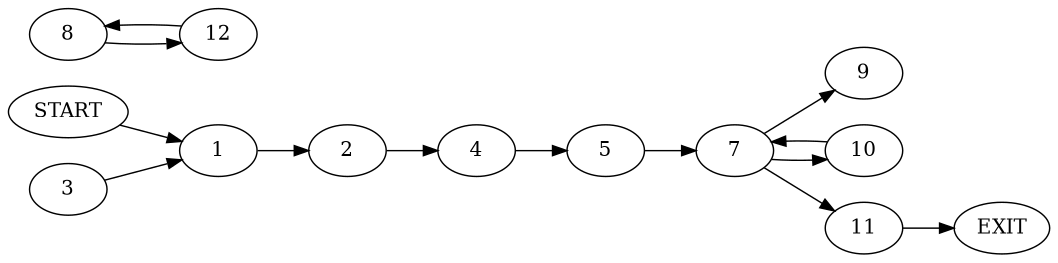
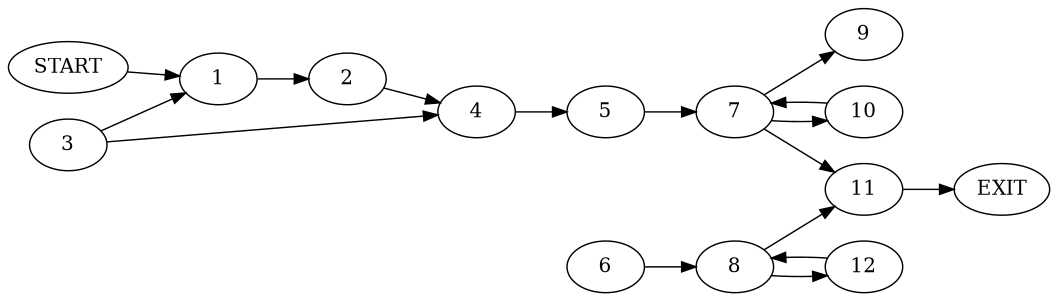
none -> (265, 129)
none -> (793, 232)
none -> (606, 267)
